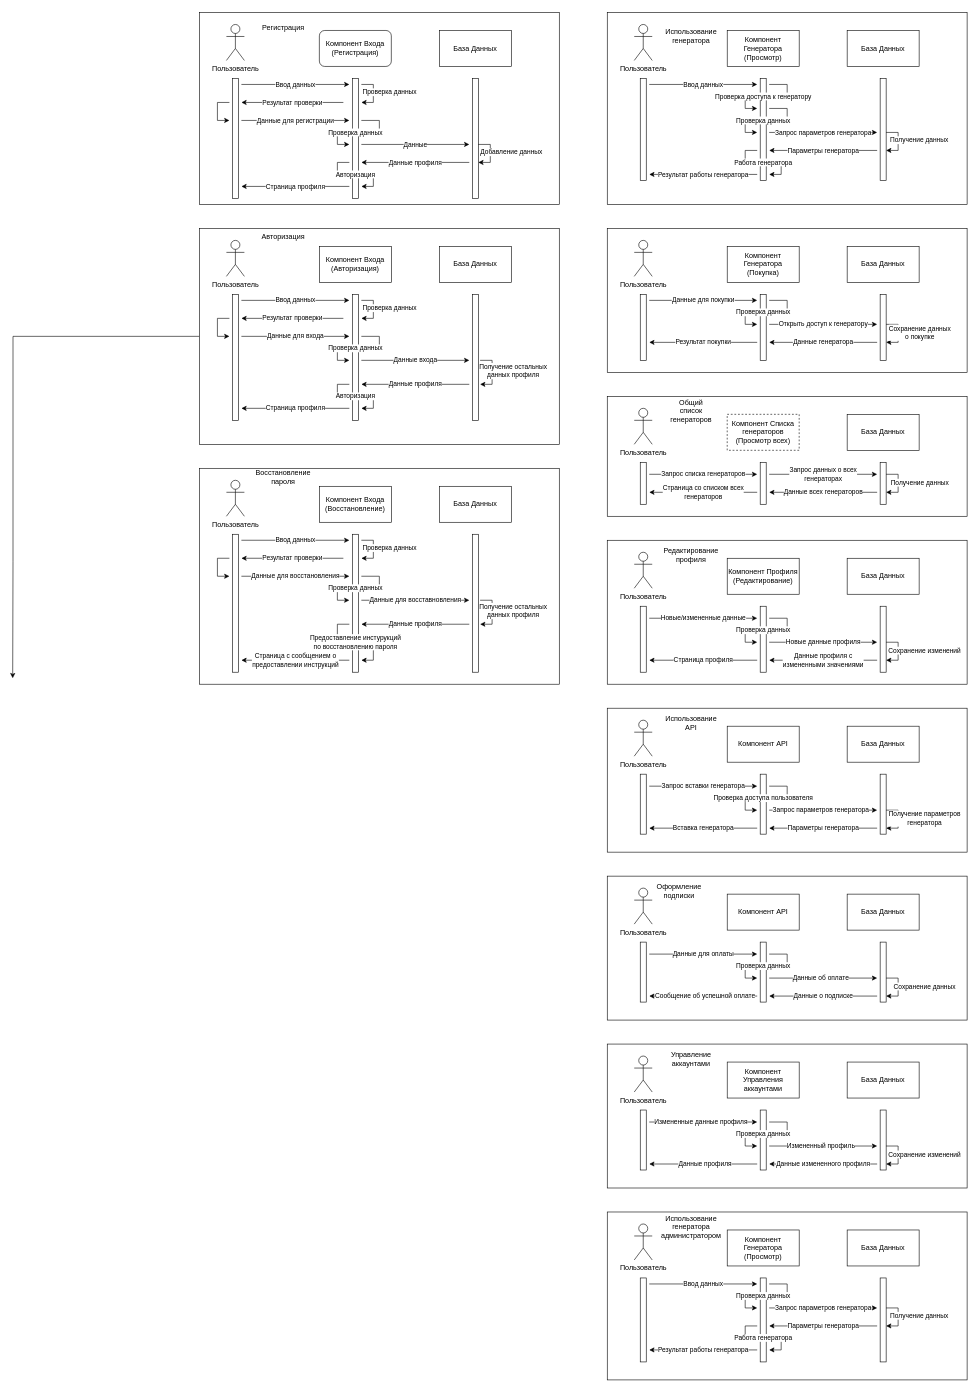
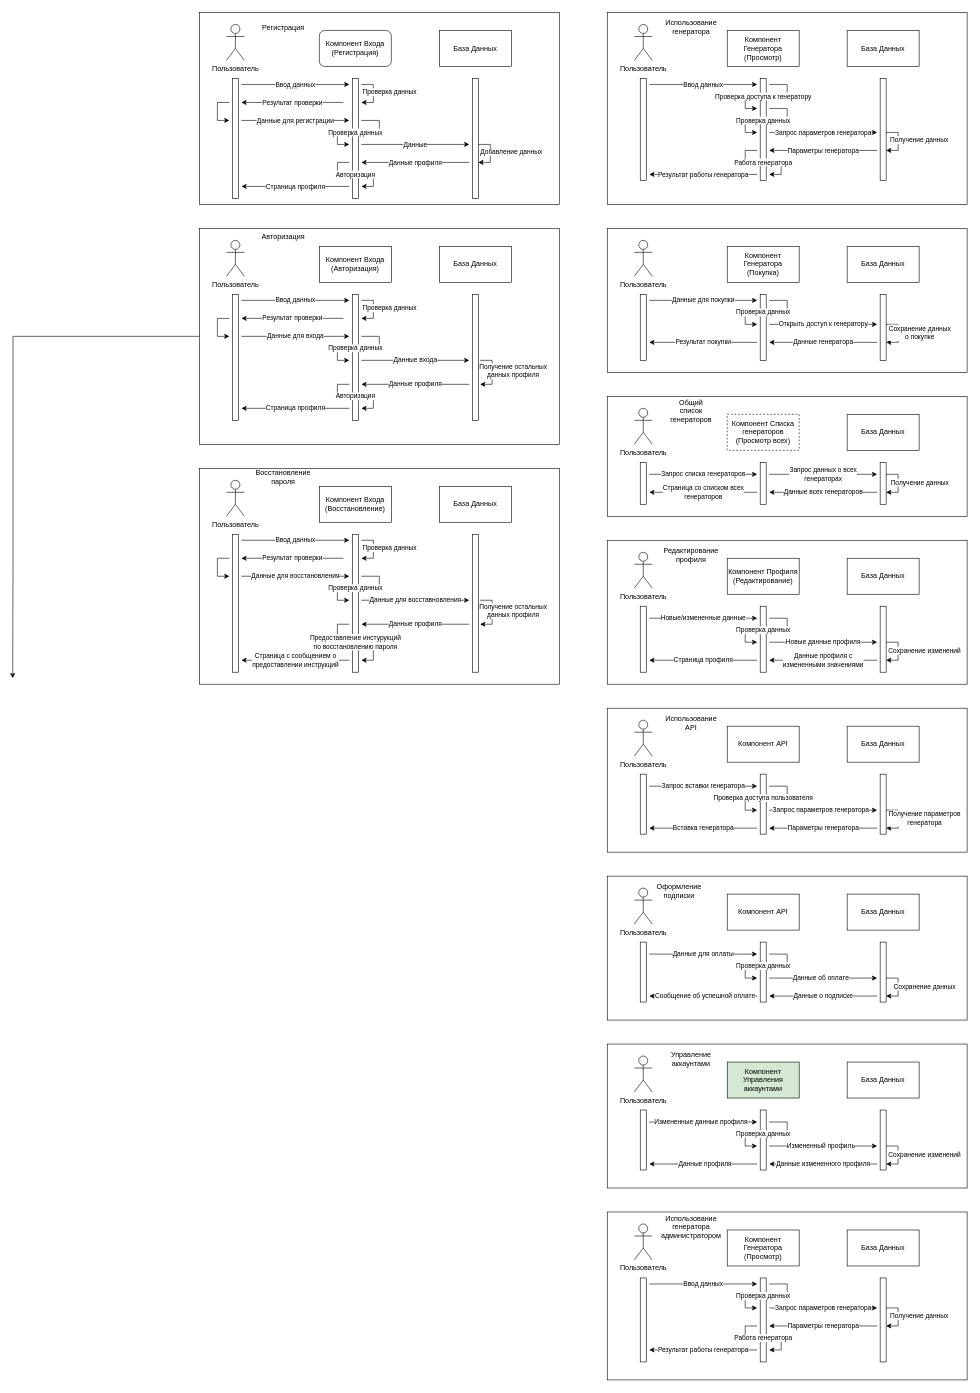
(692, 36) -> (692, 27)
(764, 1080) -> (764, 1080)
